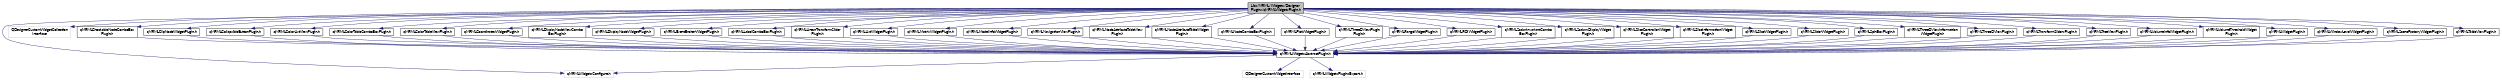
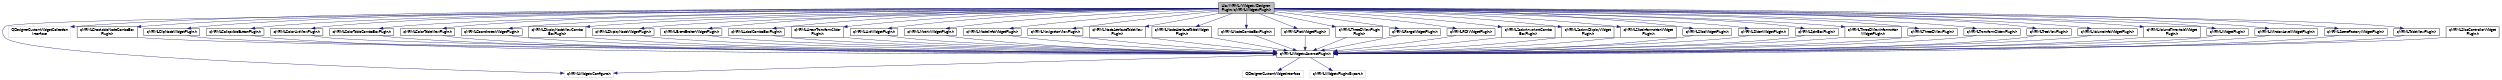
(1492, 16) -> none
